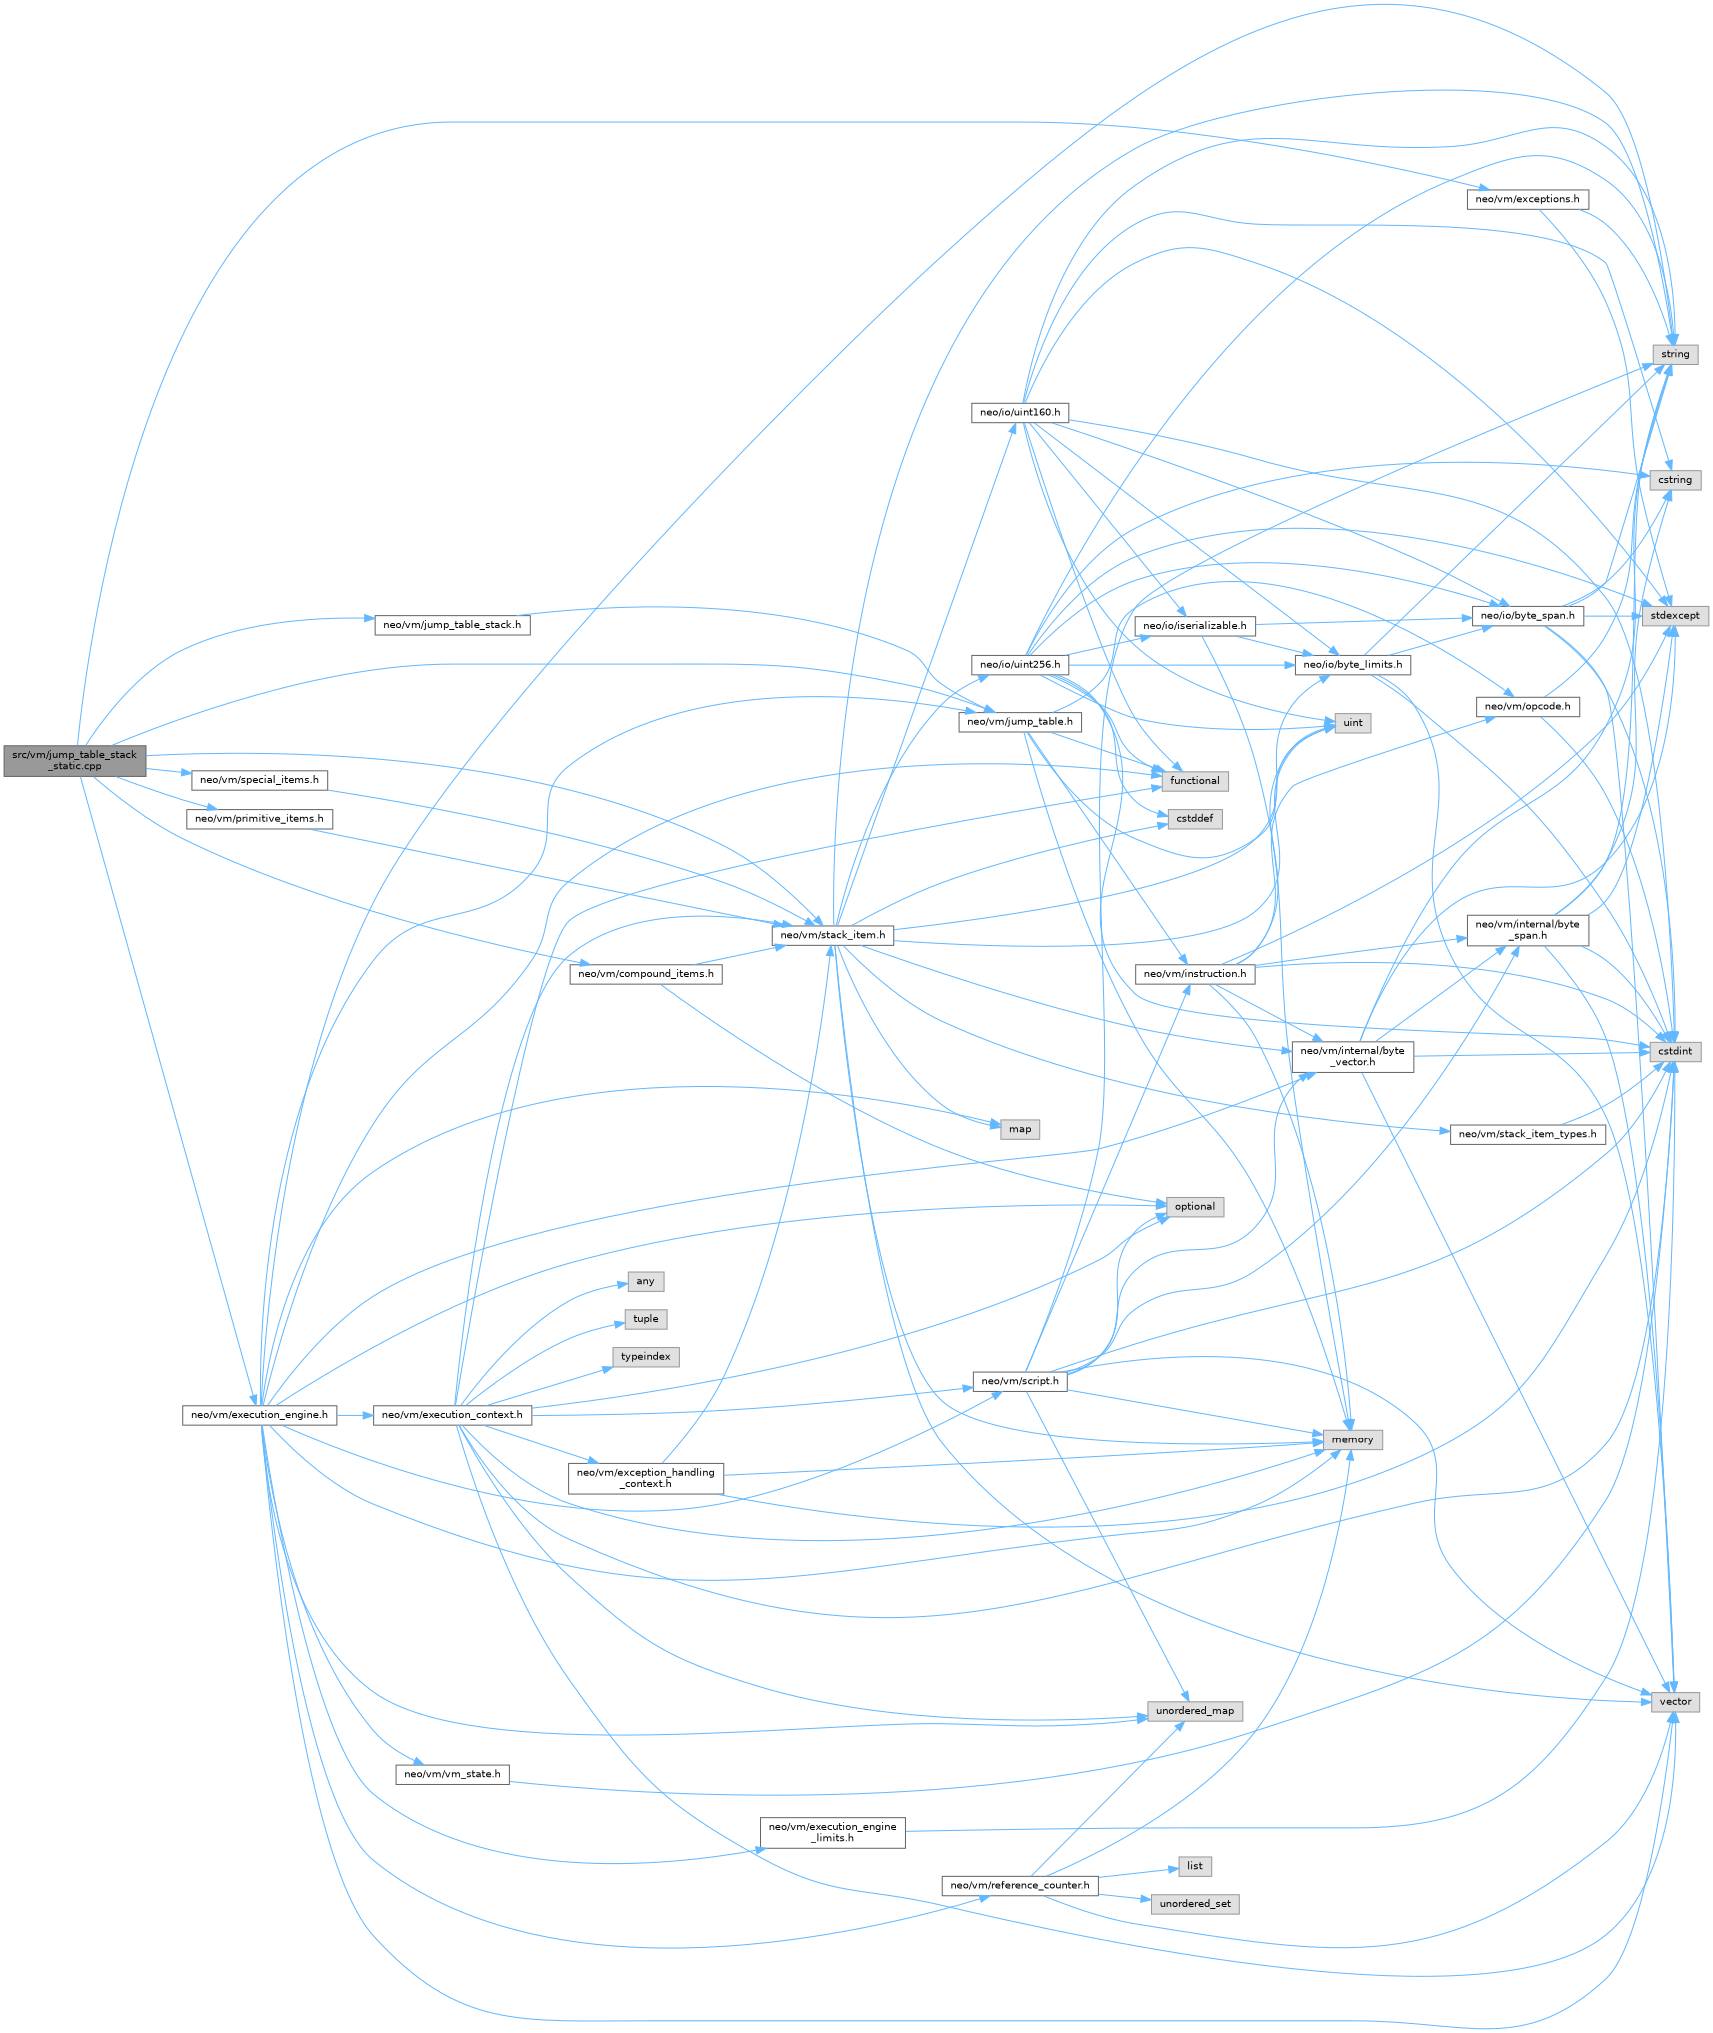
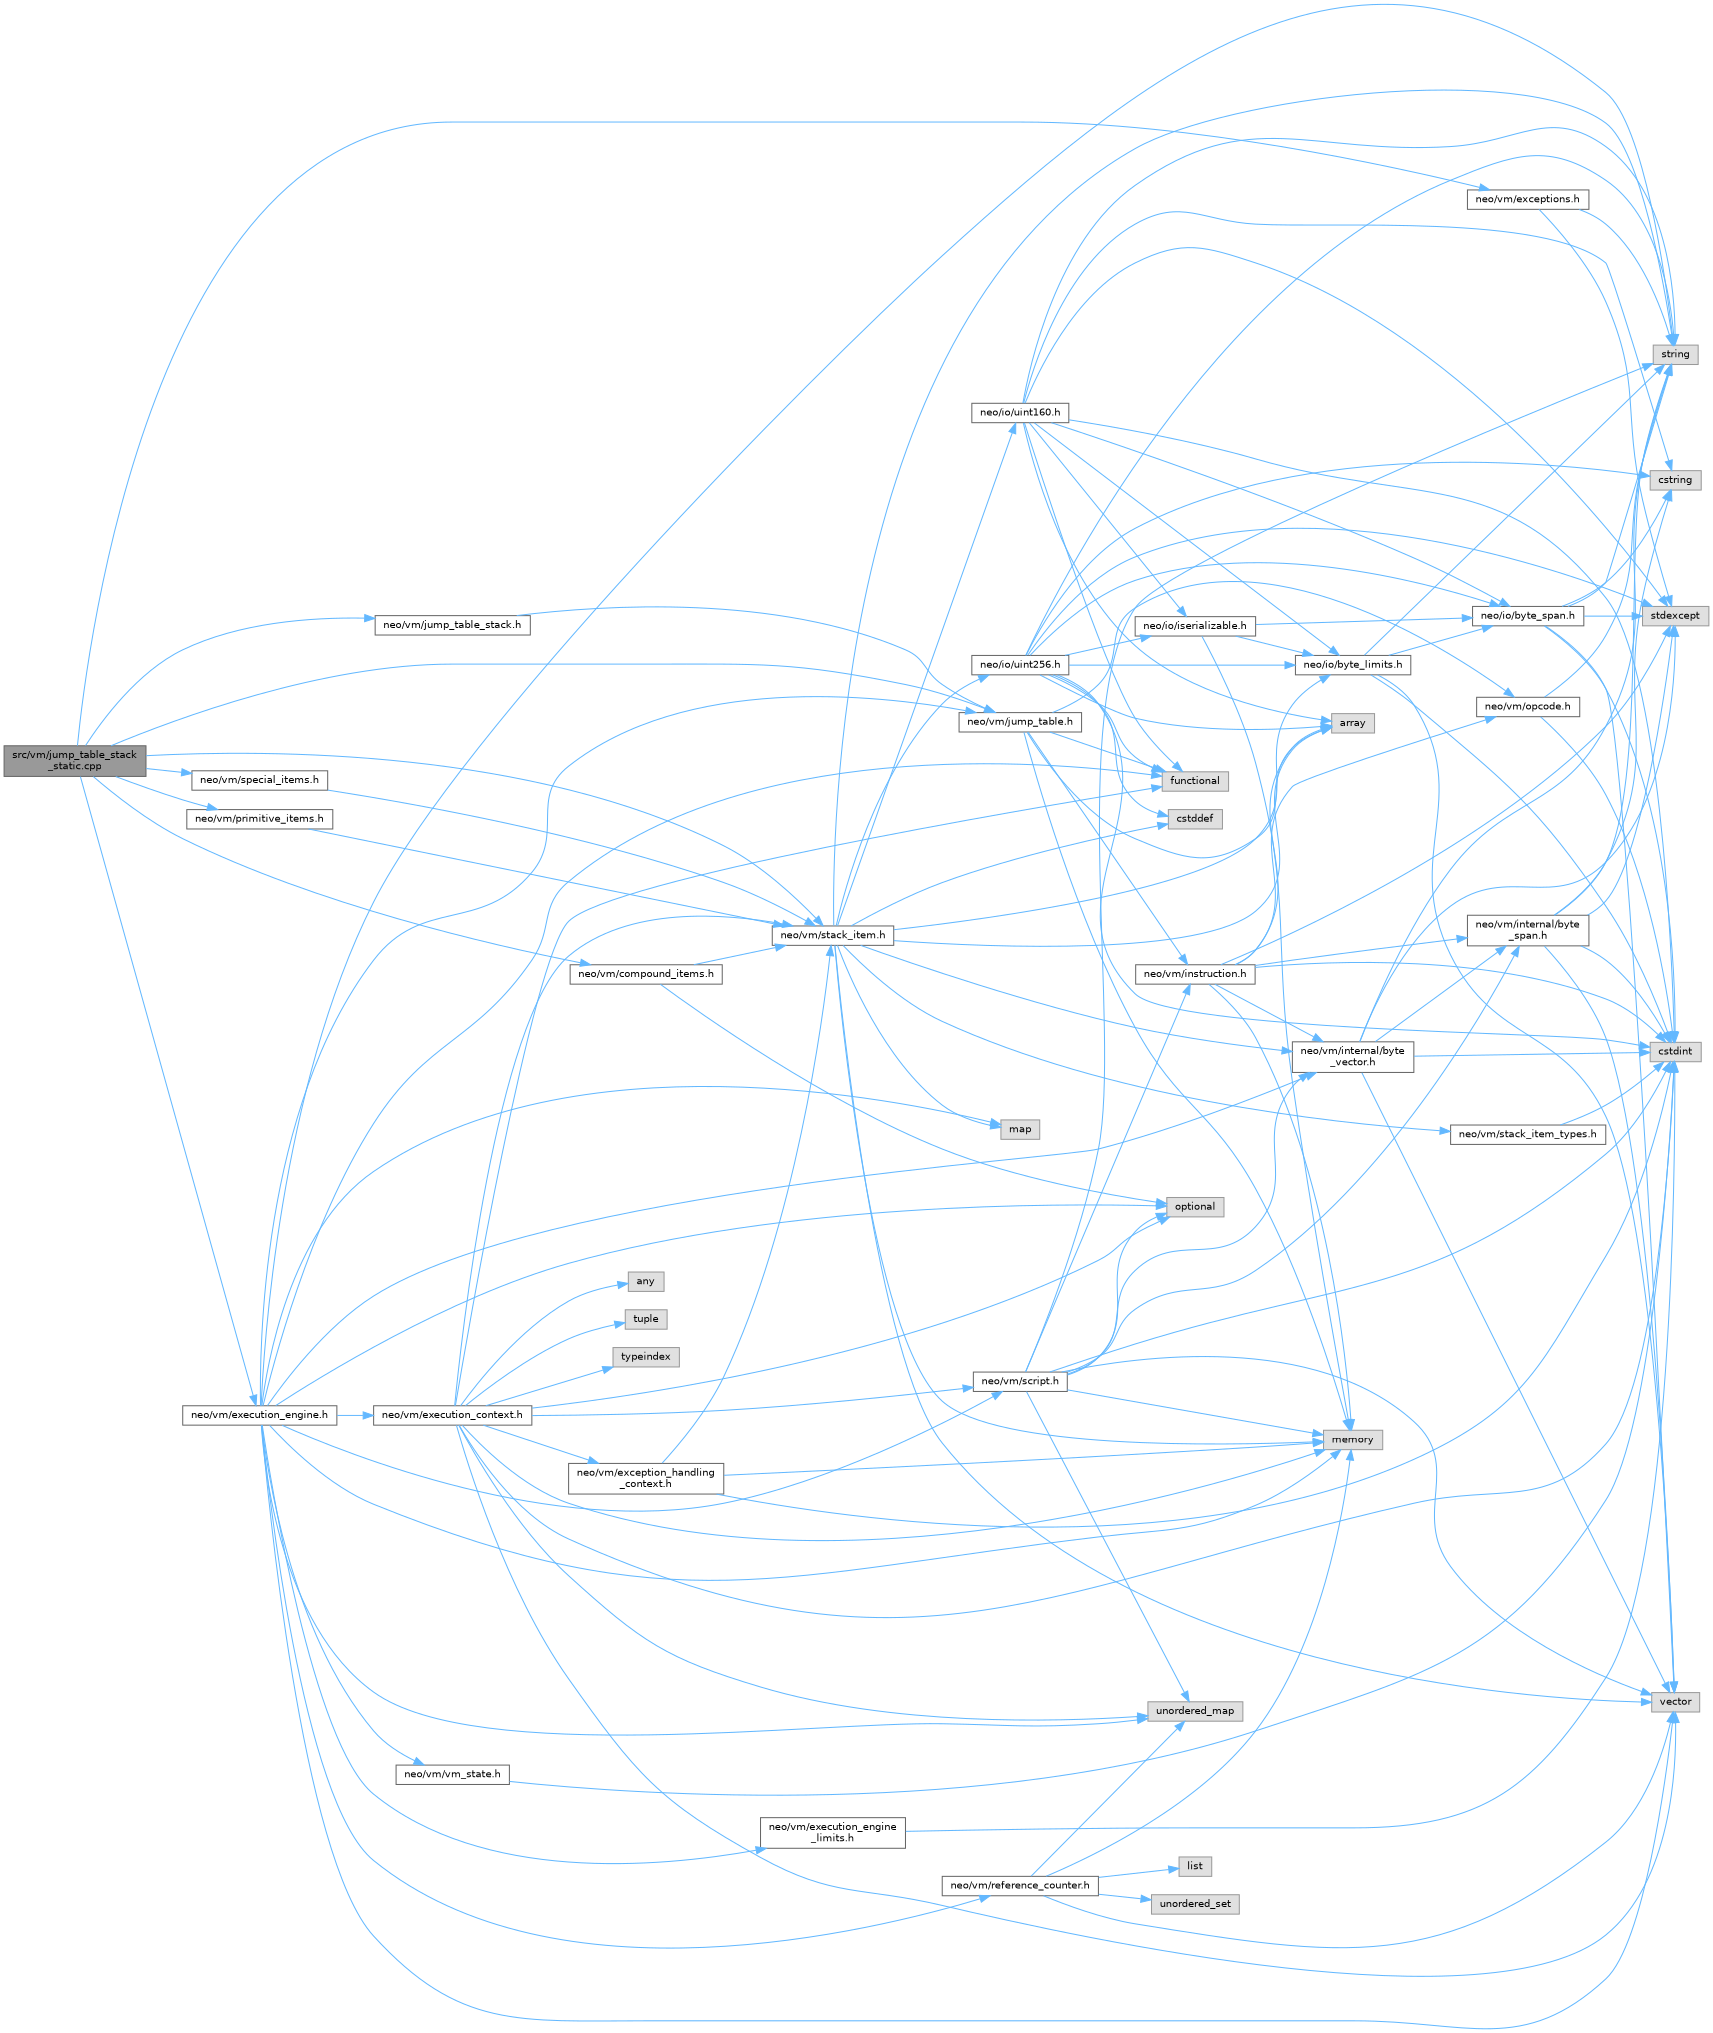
(1353, 723) -> (1353, 723)
